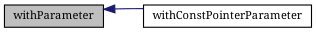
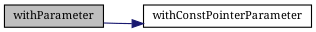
(129, 9) -> (118, 23)
